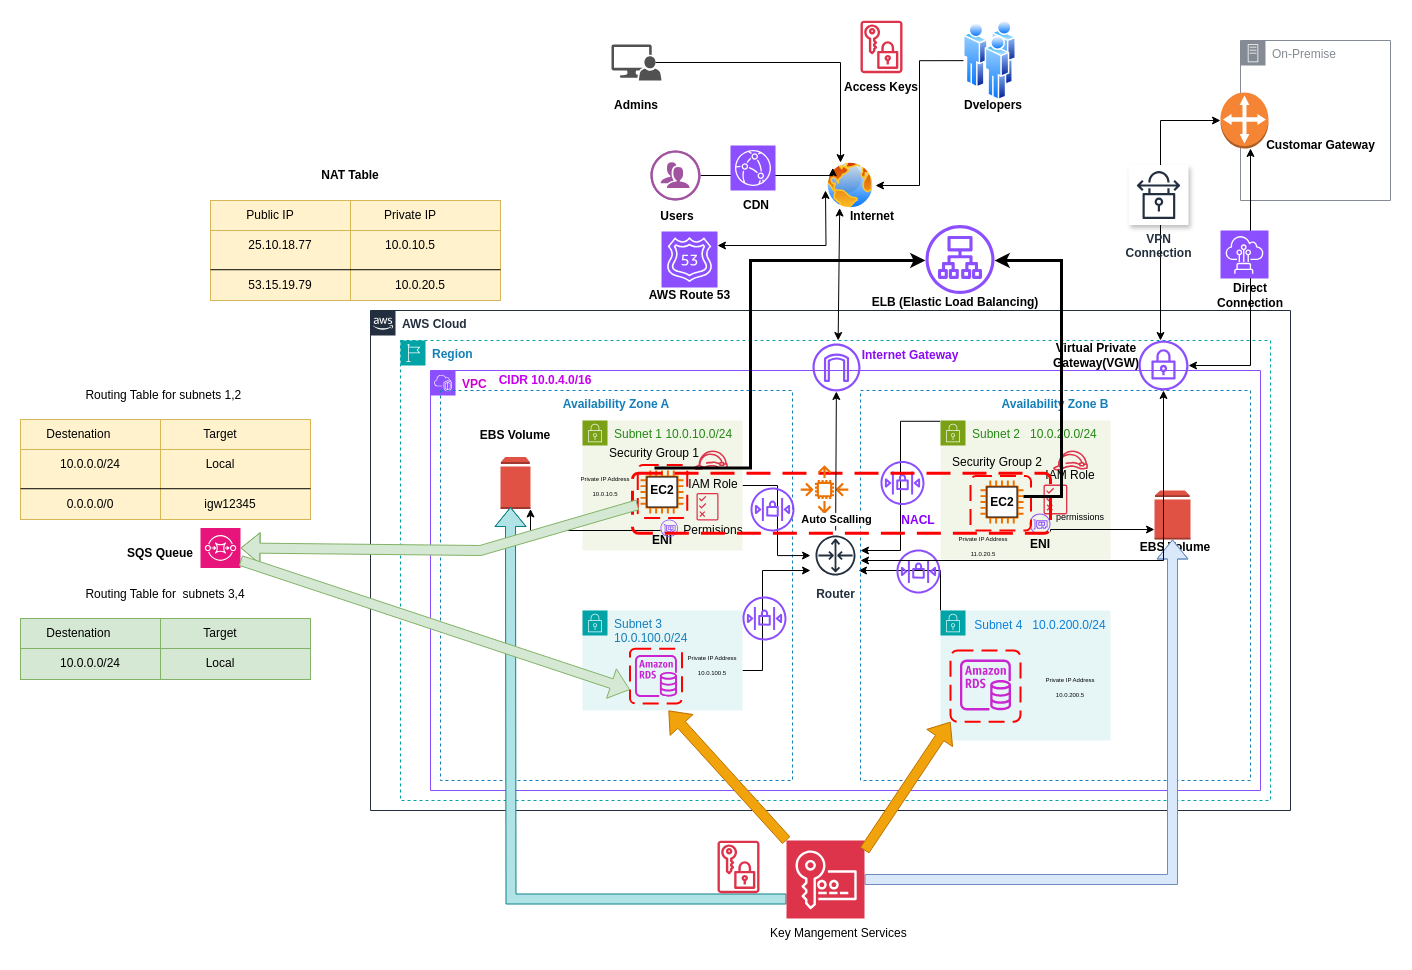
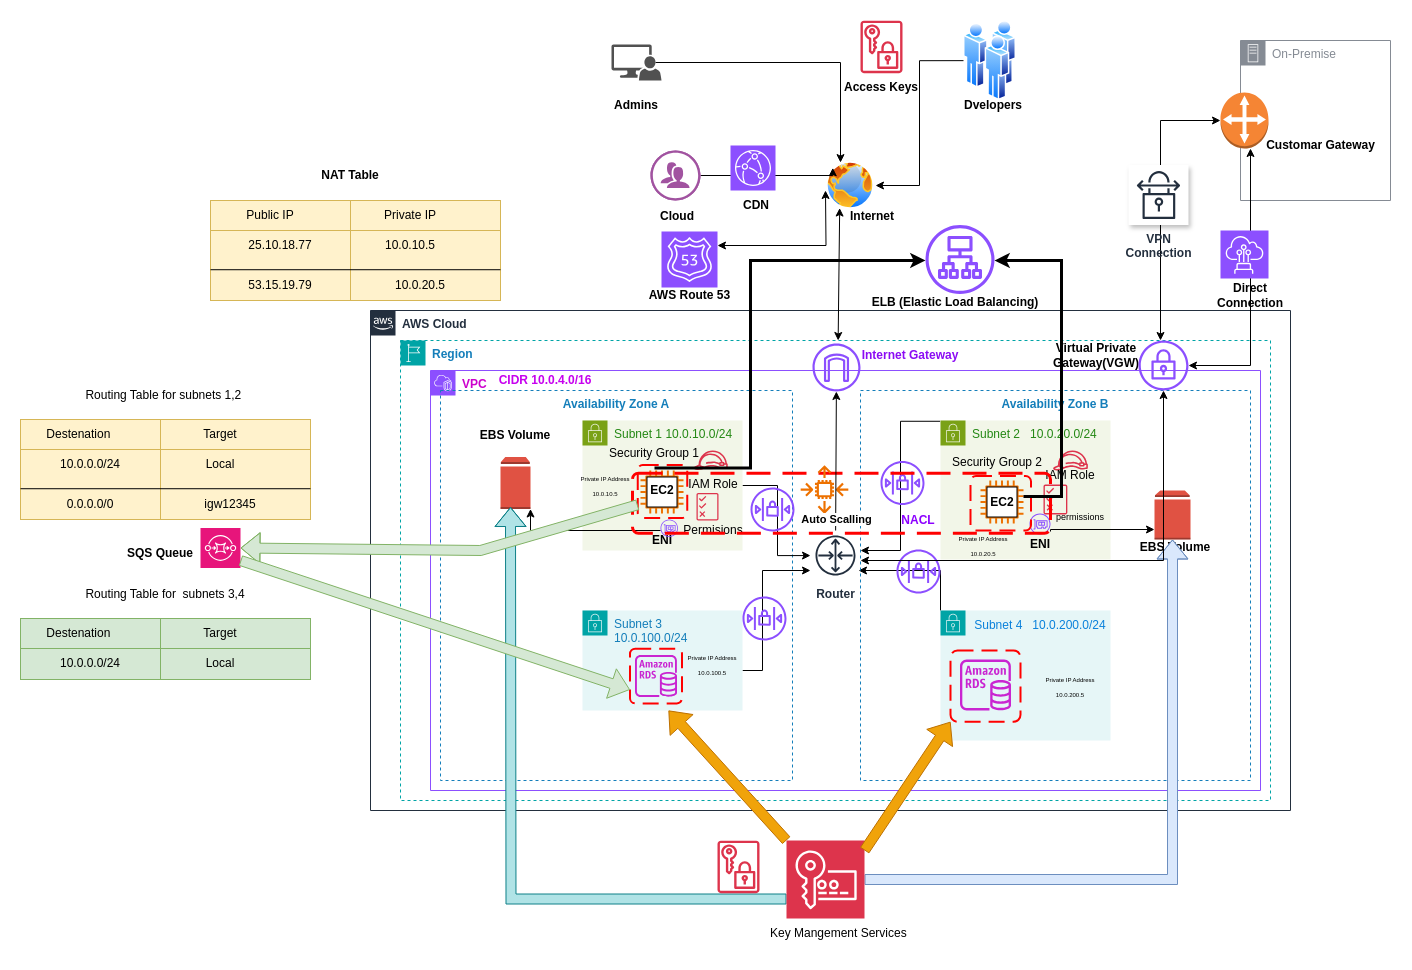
(678, 217) -> (678, 217)
(984, 545) -> (984, 545)
